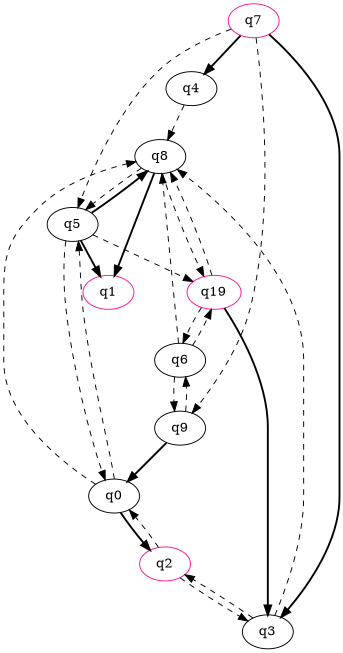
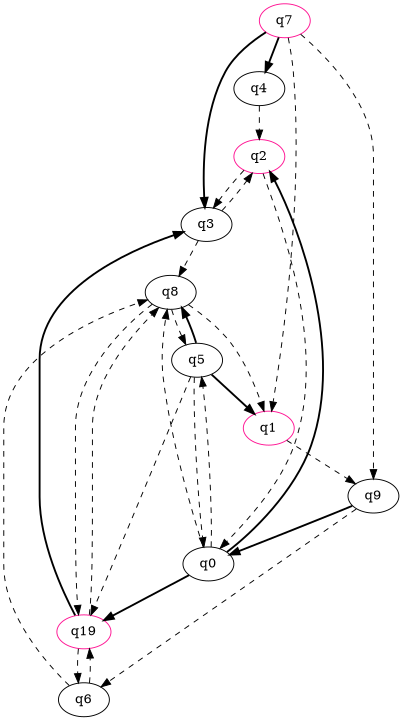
(137, 96) -> (295, 202)
(178, 118) -> (259, 118)
(136, 220) -> (234, 347)
(174, 389) -> (317, 459)
none -> (151, 595)
